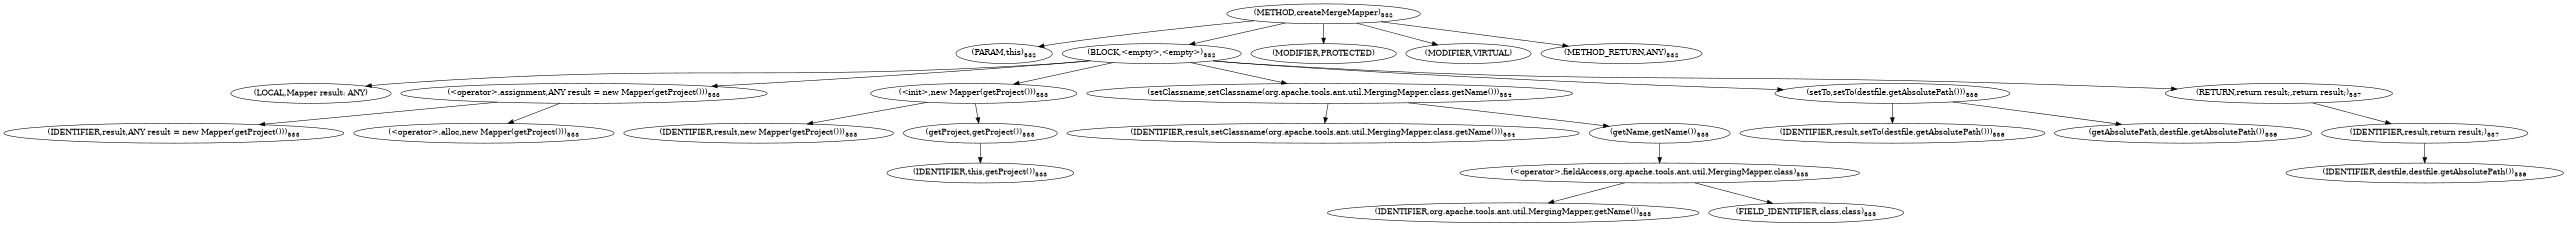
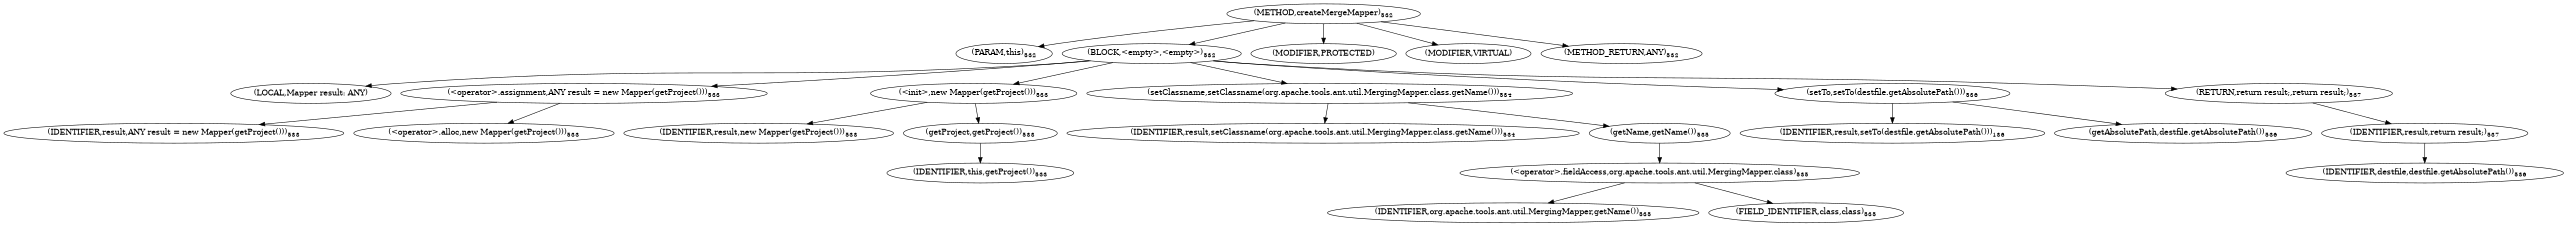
(1999, 132) -> (1999, 132)
